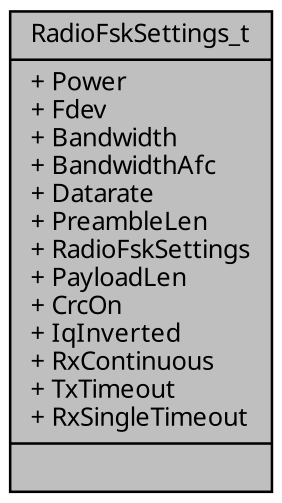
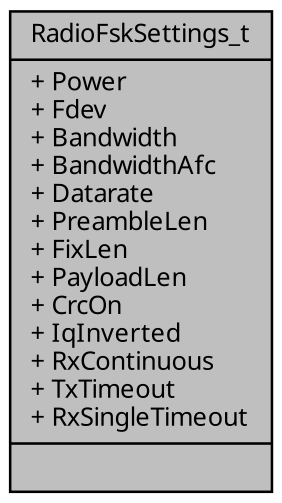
(141, 250) -> (80, 250)
